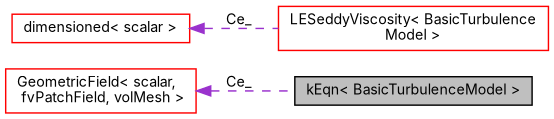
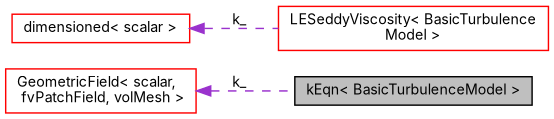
(237, 21) -> (237, 21)
(237, 83) -> (237, 83)
